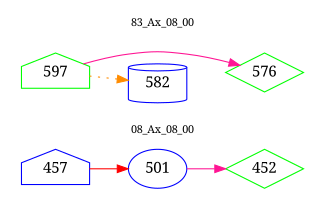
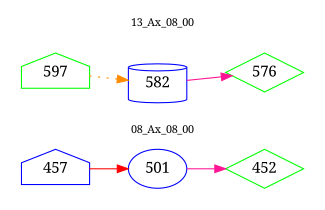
(162, 23) -> (162, 23)
(156, 52) -> (204, 79)
